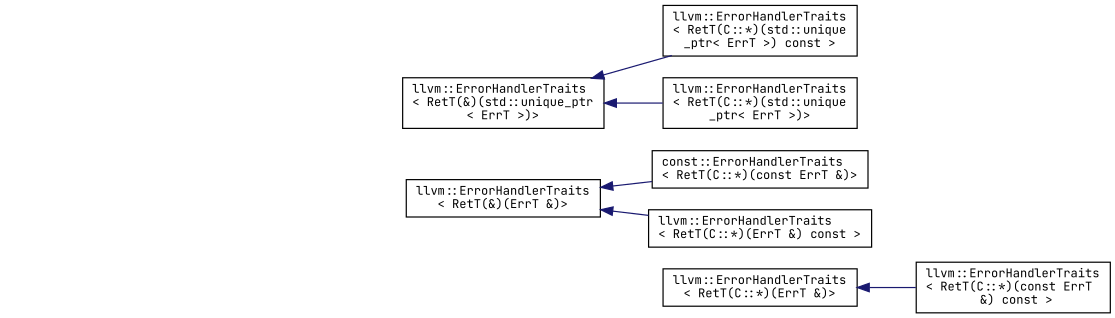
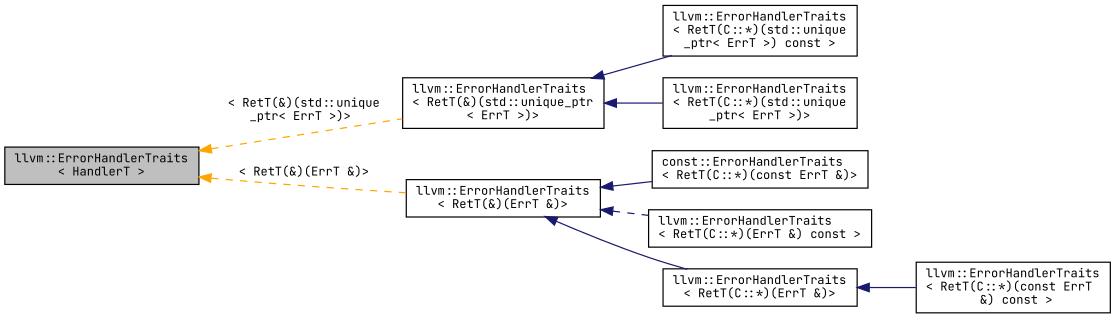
none -> (102, 166)
(631, 213) -> (631, 213)
none -> (621, 247)
